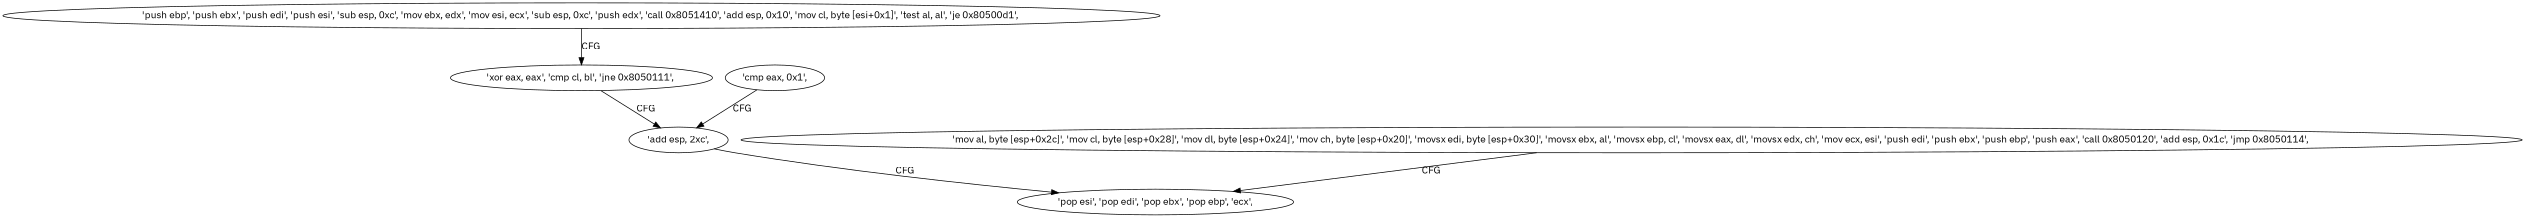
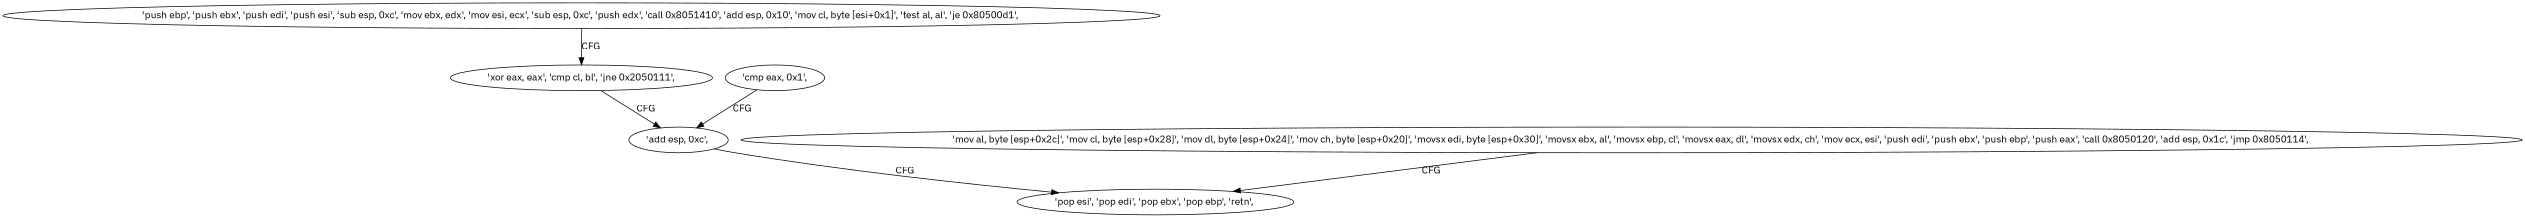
(581, 78) -> (581, 78)
(679, 140) -> (679, 140)
(1155, 202) -> (1155, 202)
